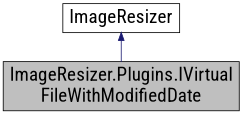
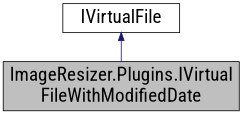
(121, 18) -> (121, 18)
